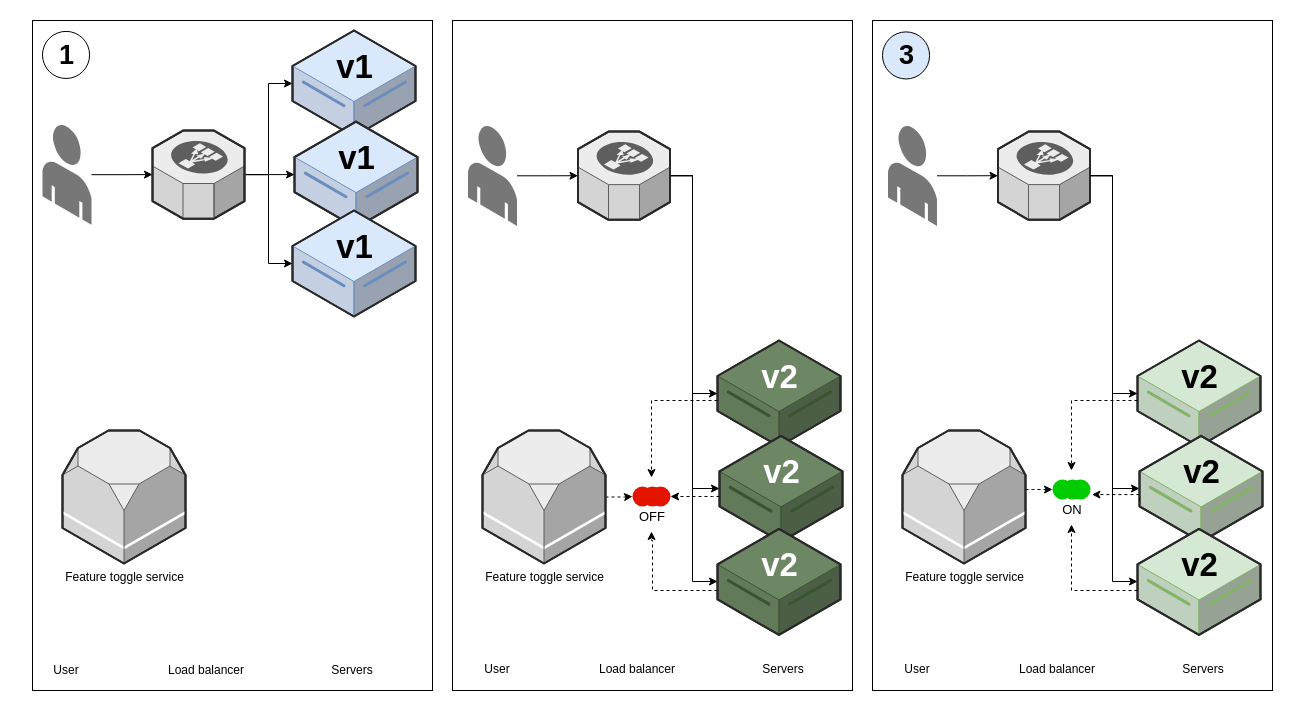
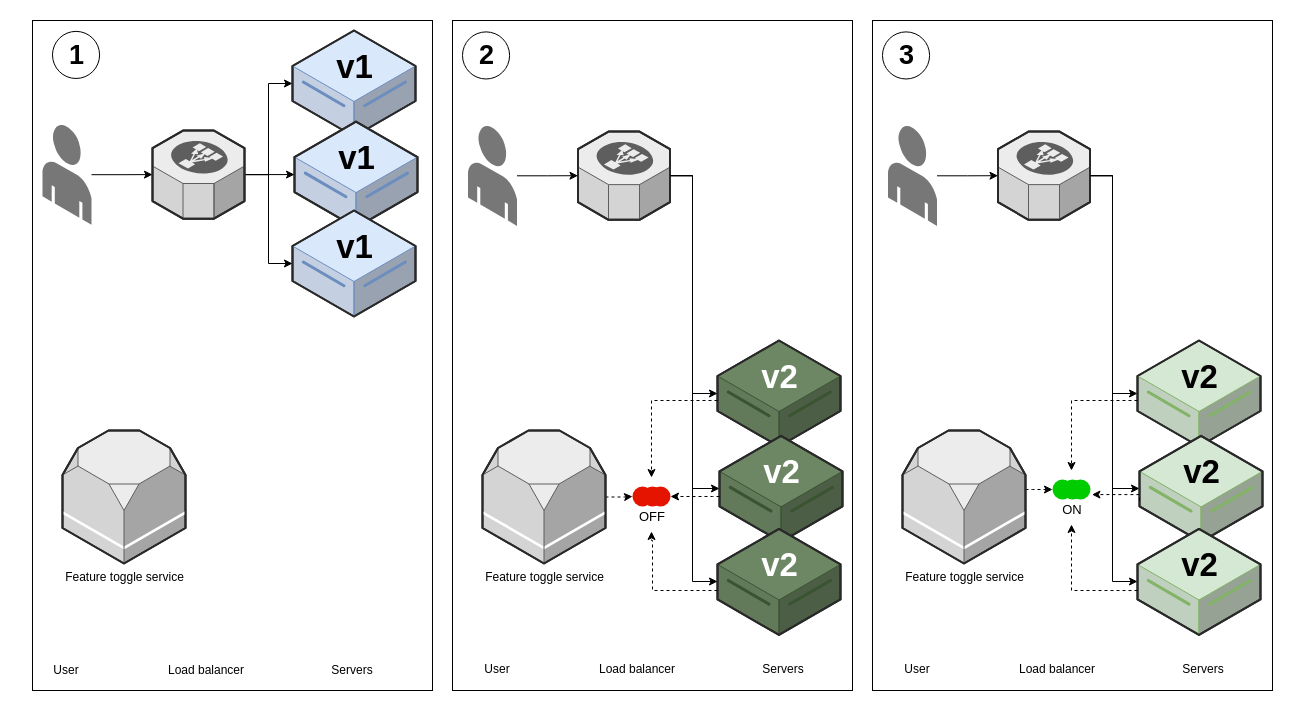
(66, 55) -> (76, 55)
none -> (486, 55)
(906, 55) -> (906, 55)
